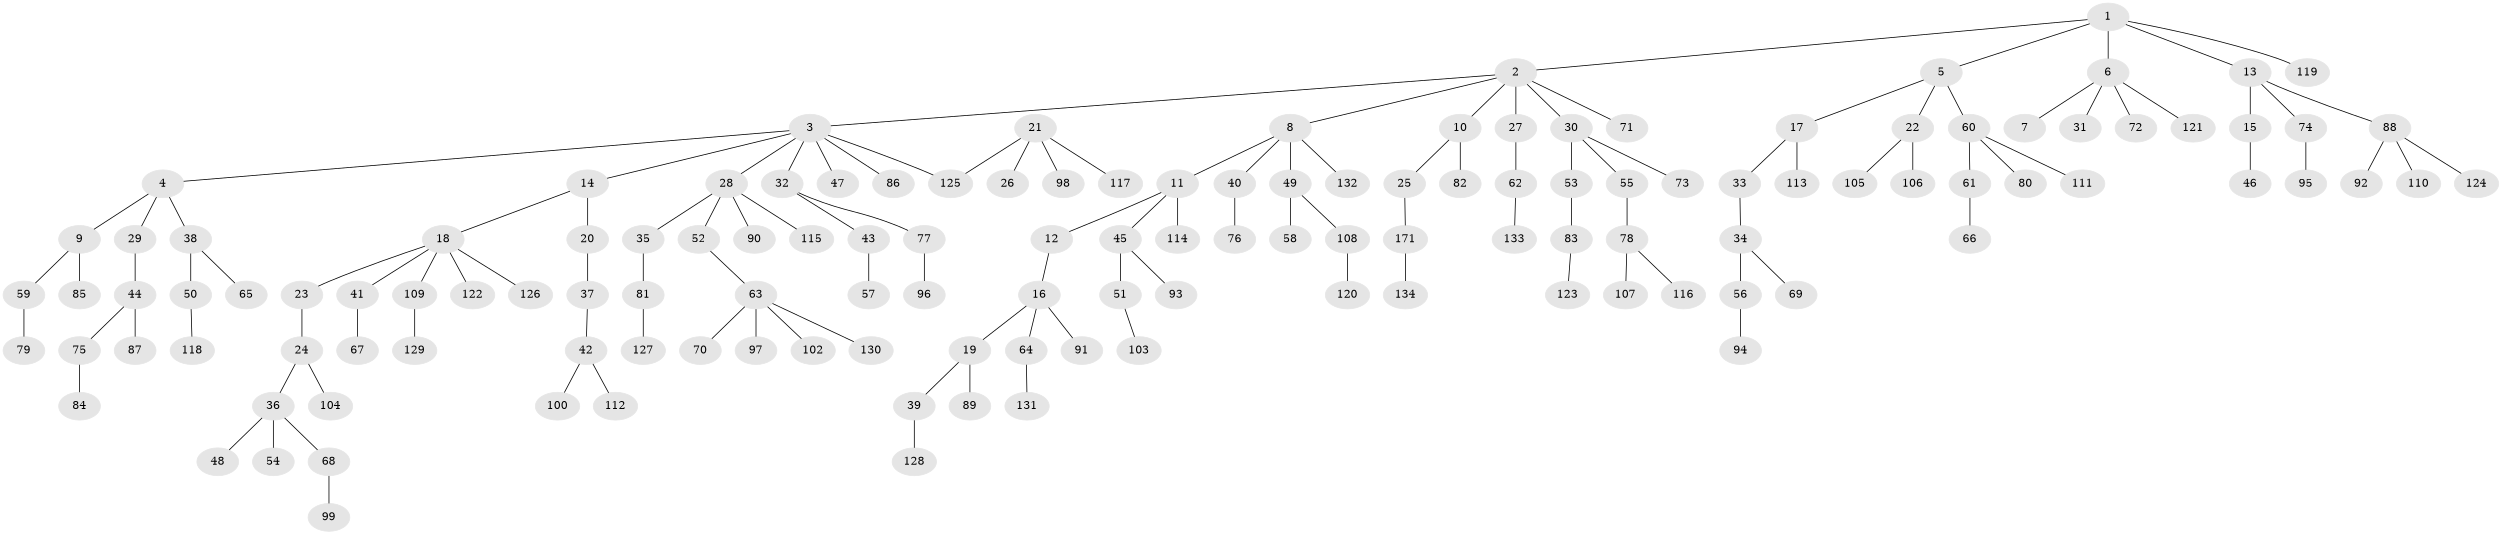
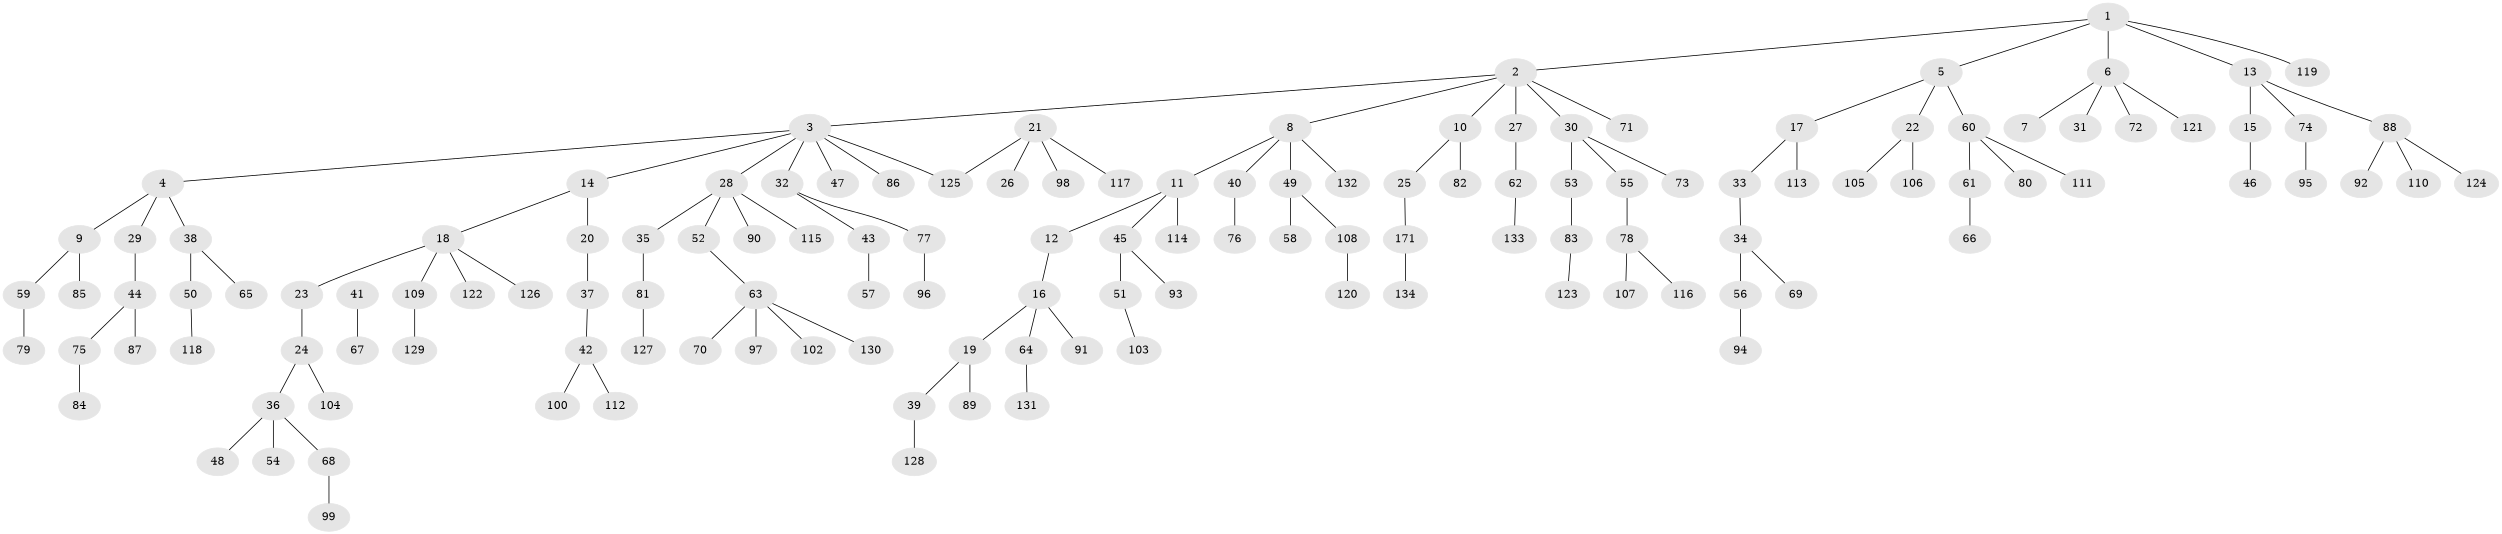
(400, 267) -> none
